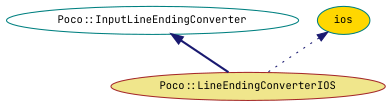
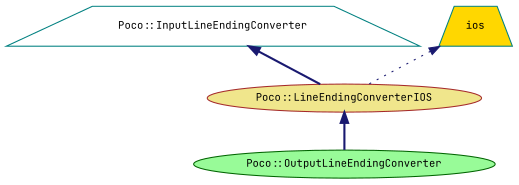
(153, 20) -> (213, 26)
(344, 20) -> (476, 26)
none -> (344, 164)
